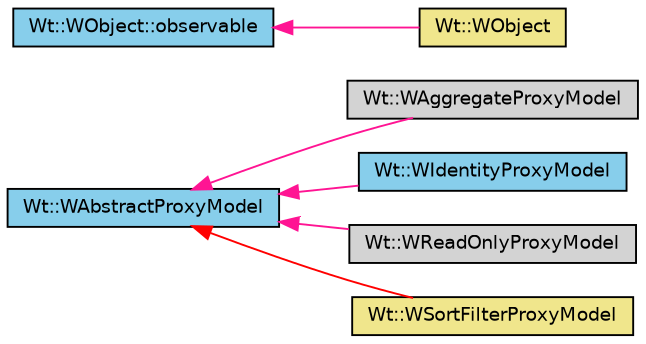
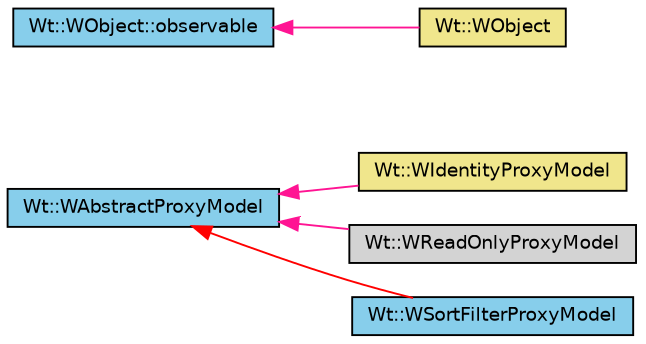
(493, 100) -> none
(493, 172) -> (493, 172)
(493, 316) -> (493, 316)
